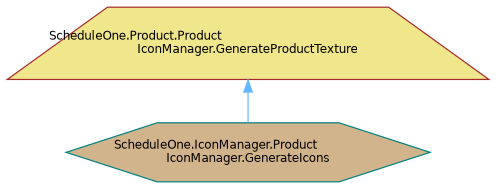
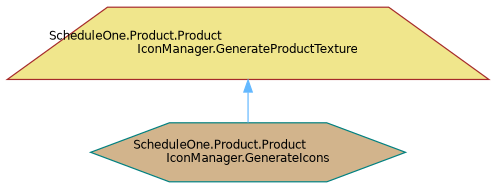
(248, 152) -> (248, 152)
